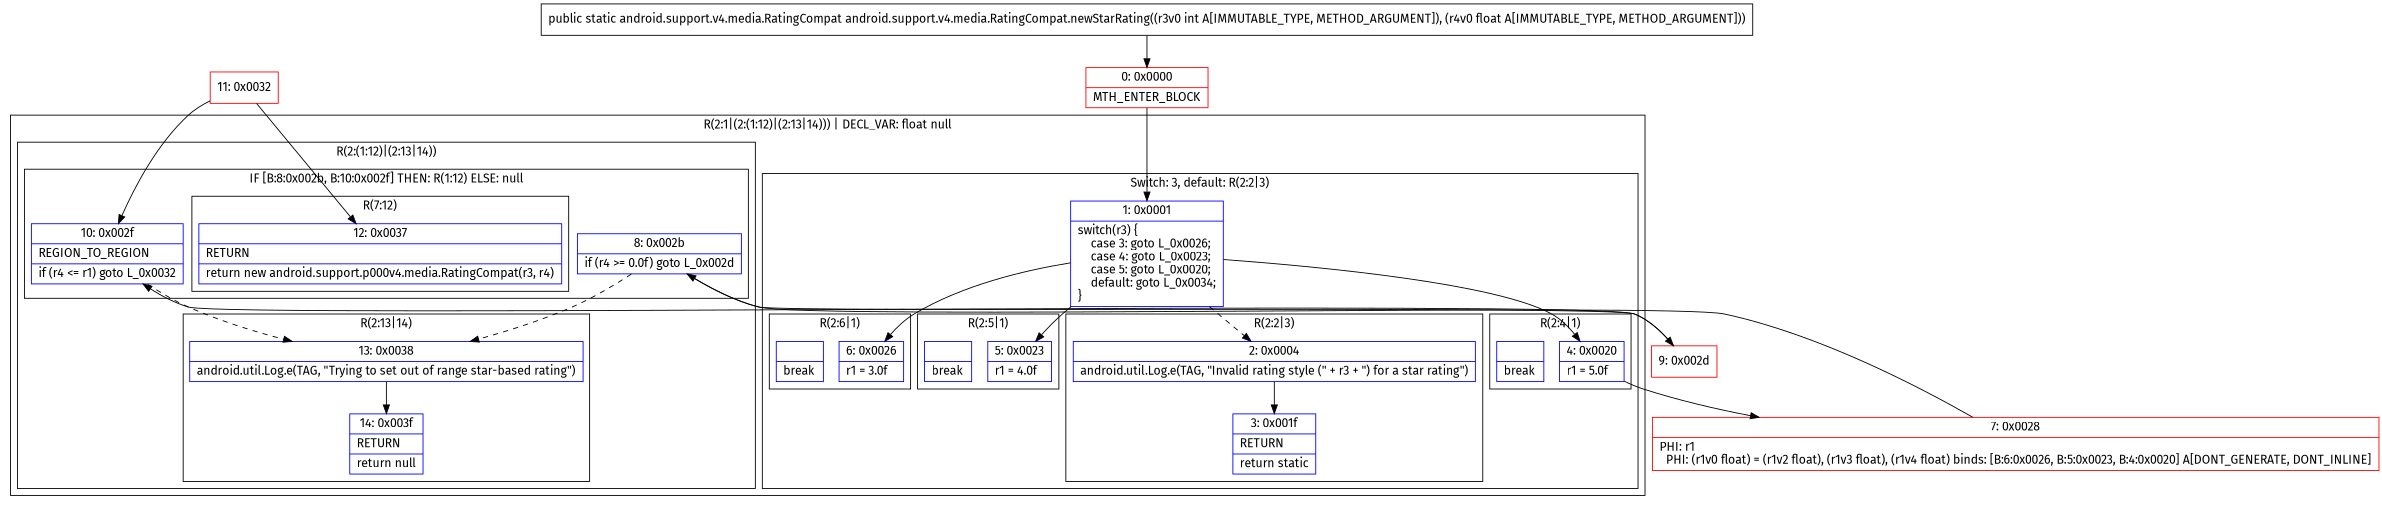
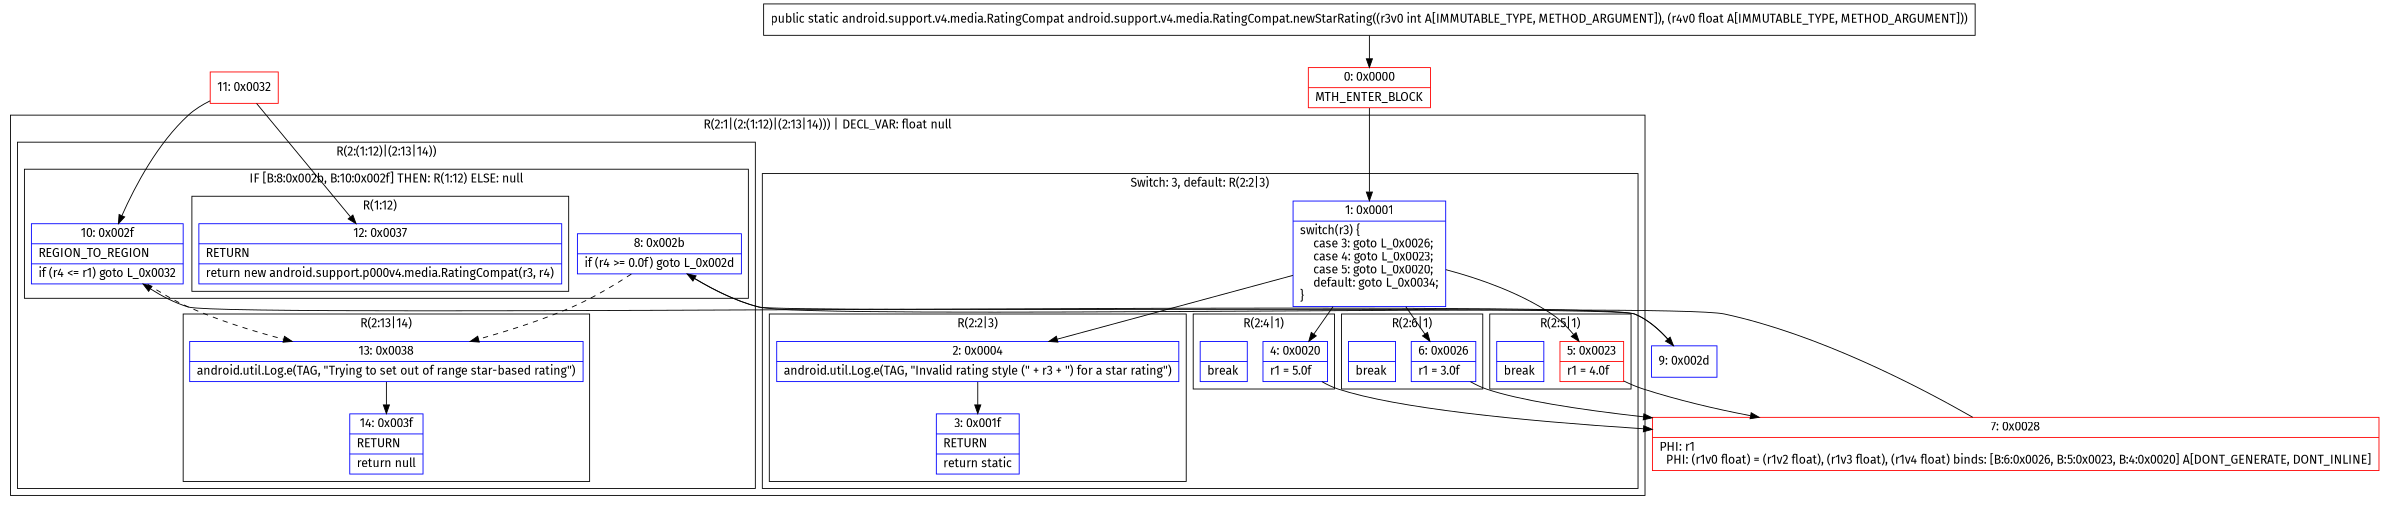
(380, 206) -> (380, 206)
(1227, 321) -> (1193, 302)
(1020, 362) -> (1592, 362)
(1684, 362) -> (1684, 362)
none -> (1686, 401)
none -> (1555, 405)
